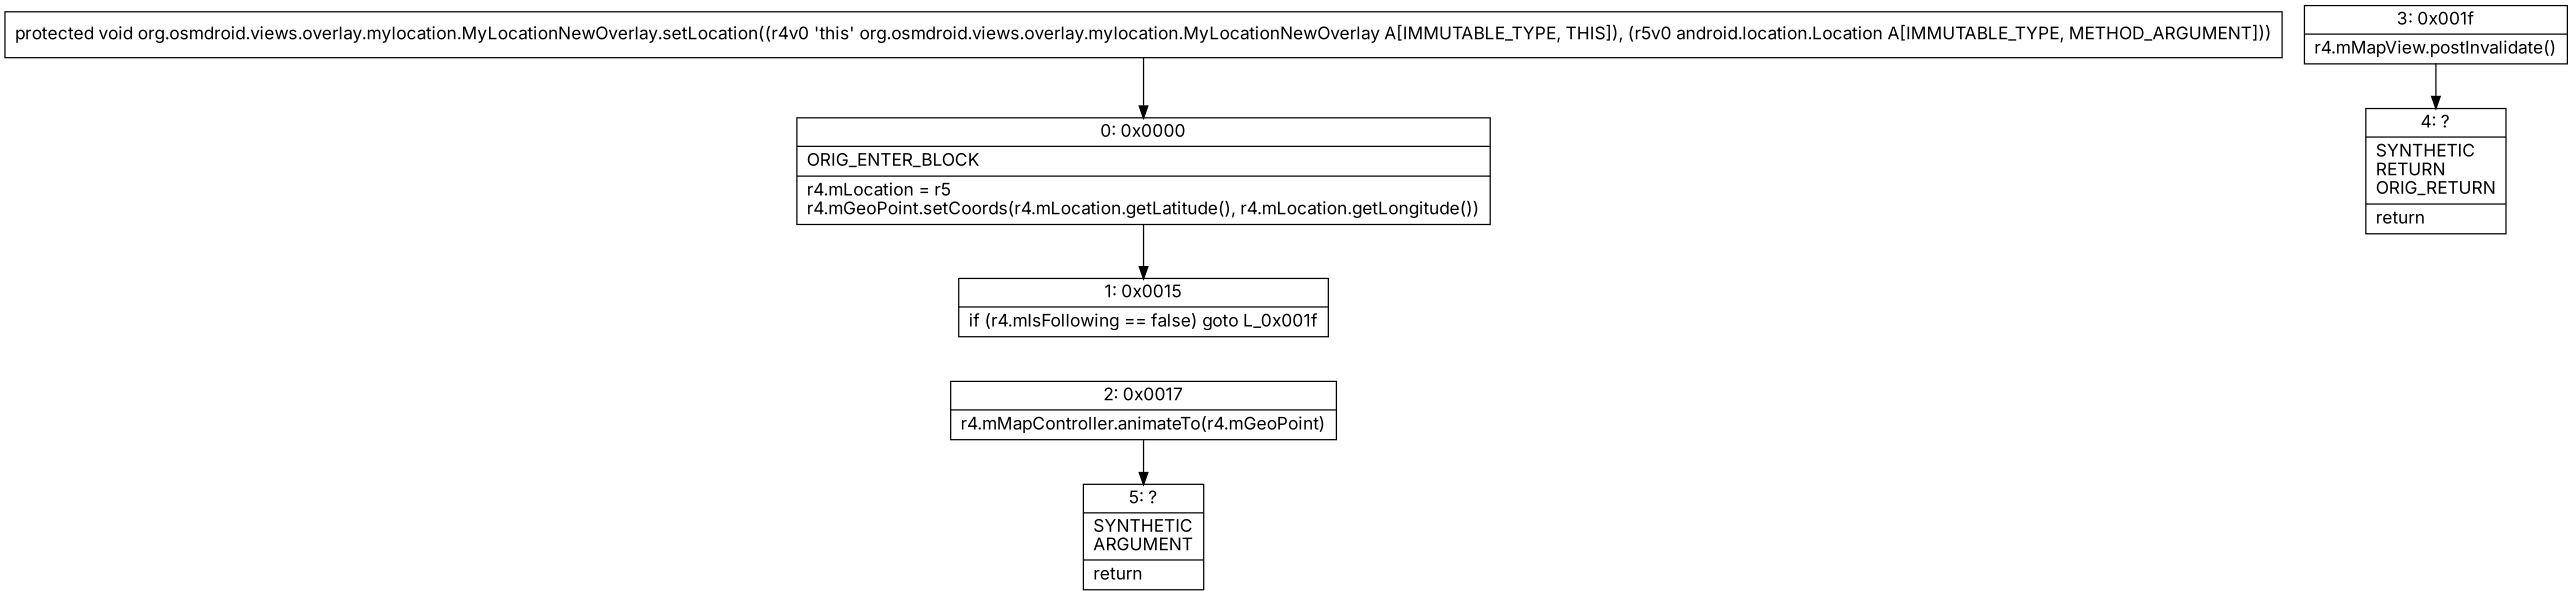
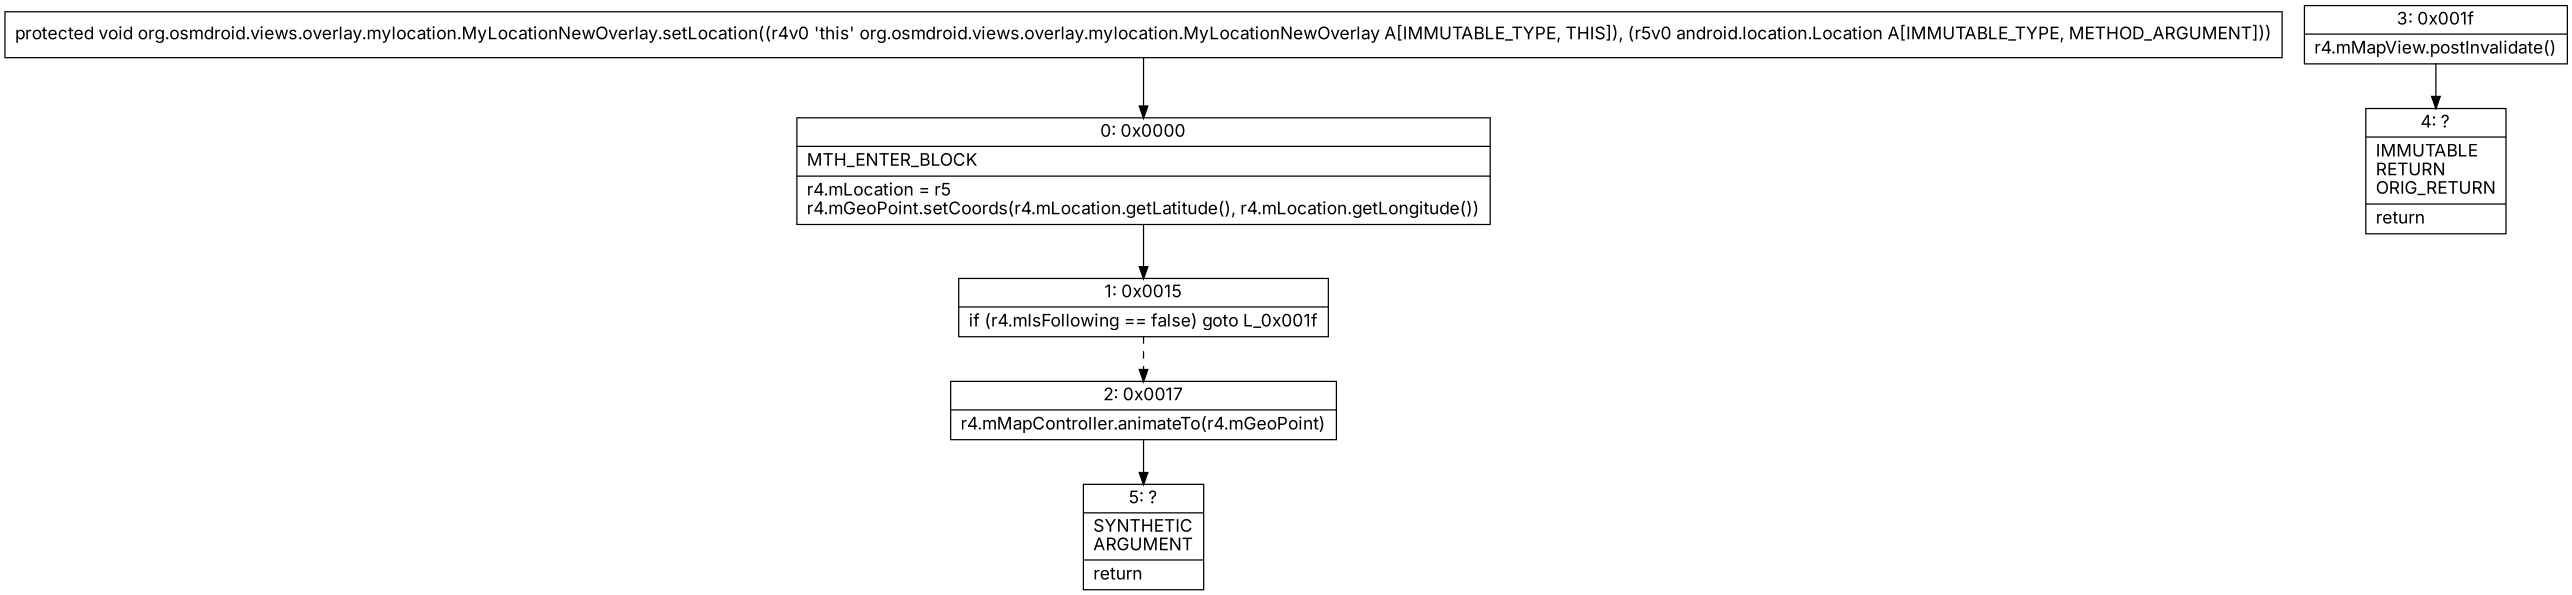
(2426, 151) -> (2427, 151)
(894, 161) -> (893, 161)
none -> (1144, 353)
